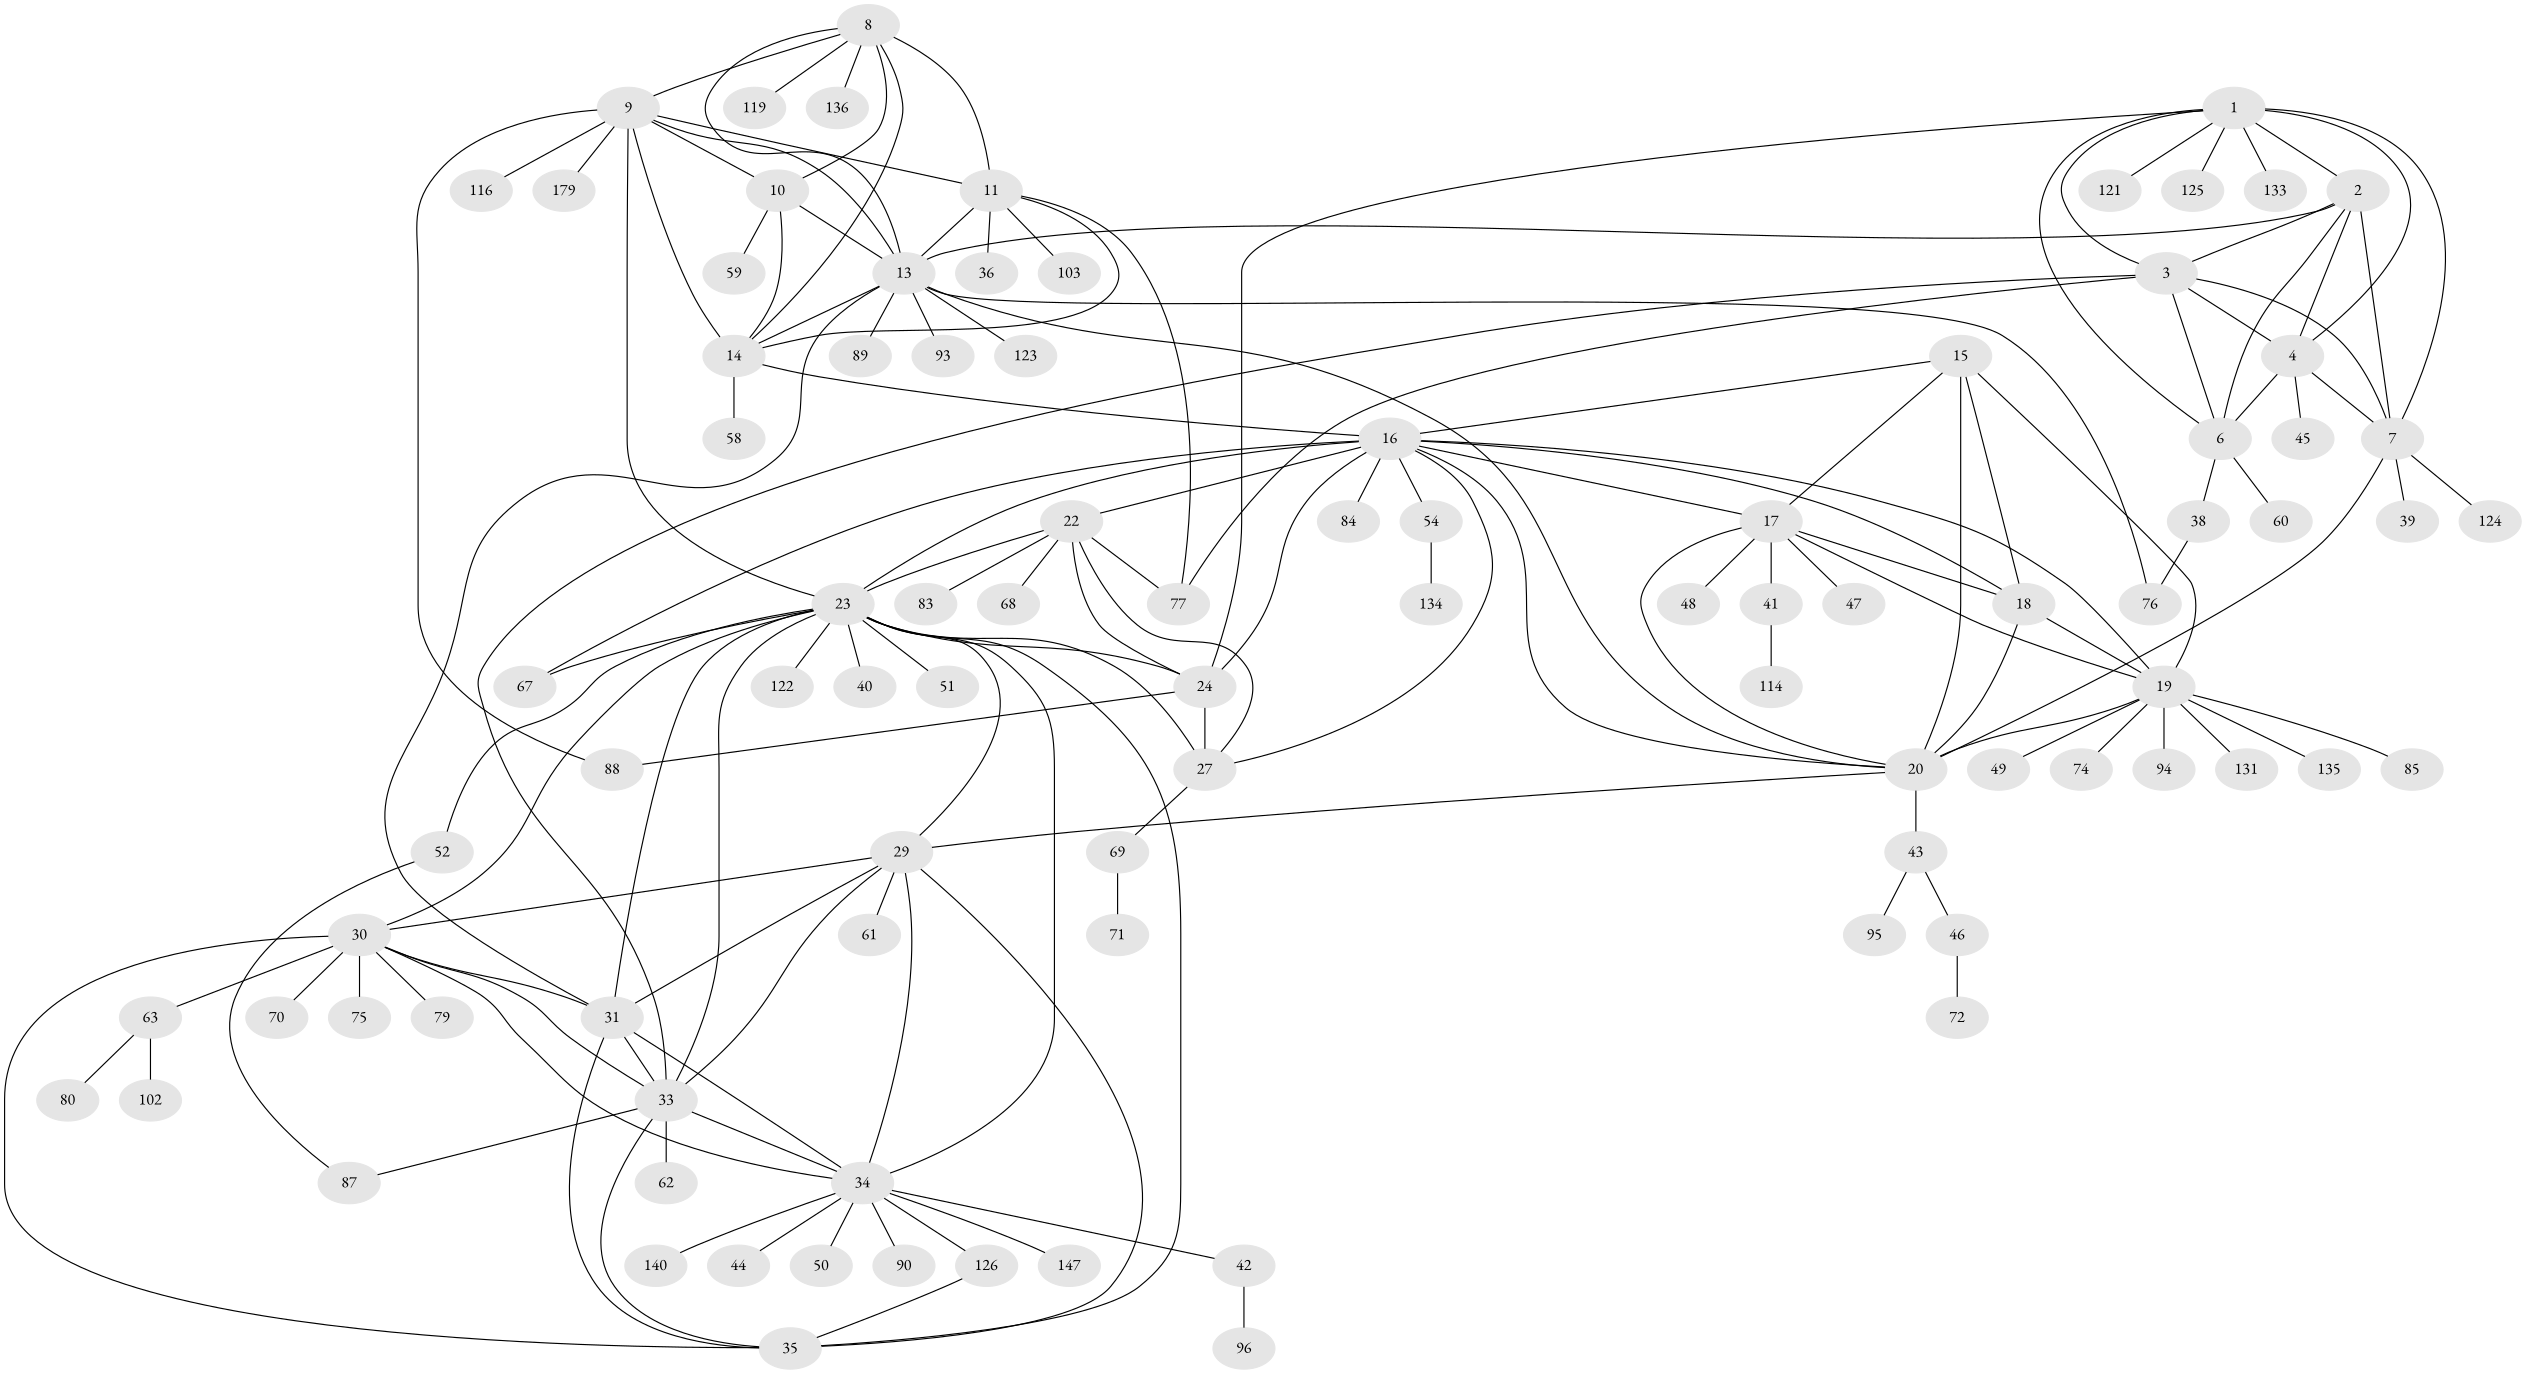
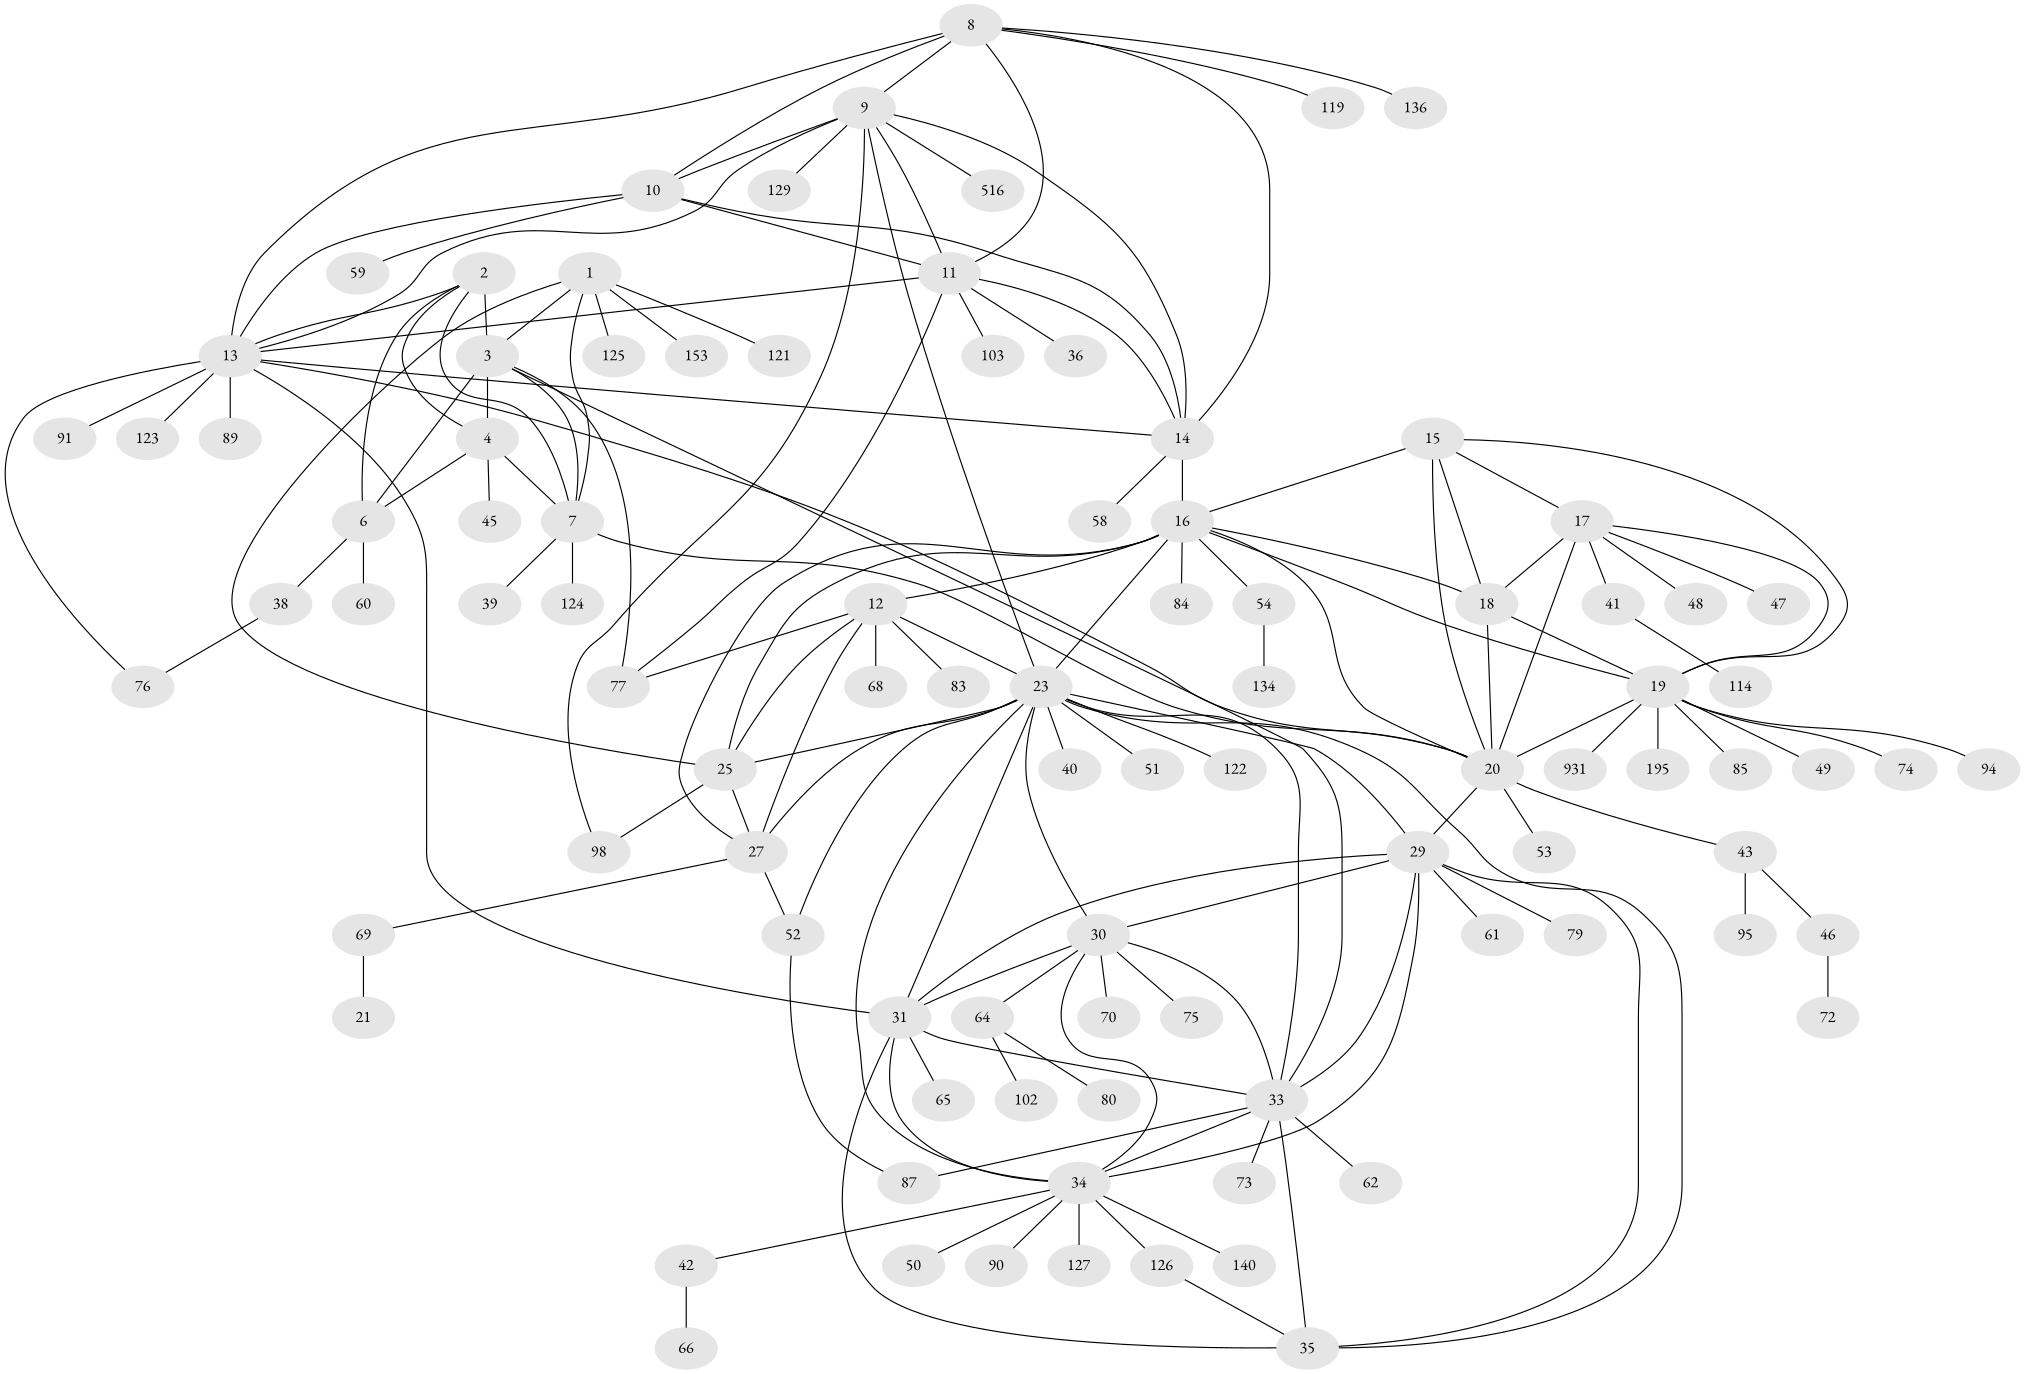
(2296, 149) -> none
(481, 191) -> (993, 191)
(564, 191) -> (779, 191)
(2275, 191) -> (697, 356)
(2410, 197) -> none
none -> (801, 232)
(2043, 244) -> none
(943, 356) -> (65, 439)
(1580, 480) -> none
(1072, 521) -> (876, 604)
(525, 687) -> none
(1205, 687) -> (725, 770)
(612, 770) -> (599, 852)
(2247, 770) -> (1575, 770)
(2329, 770) -> (1658, 770)
none -> (1544, 852)
none -> (775, 894)
(1118, 935) -> (363, 1018)
(401, 976) -> (1496, 894)
(150, 1018) -> (983, 1018)
none -> (944, 1100)
none -> (1244, 1183)
(739, 1266) -> none
(1069, 1266) -> (1079, 1266)
(122, 1282) -> none
(1244, 1348) -> (686, 1348)
